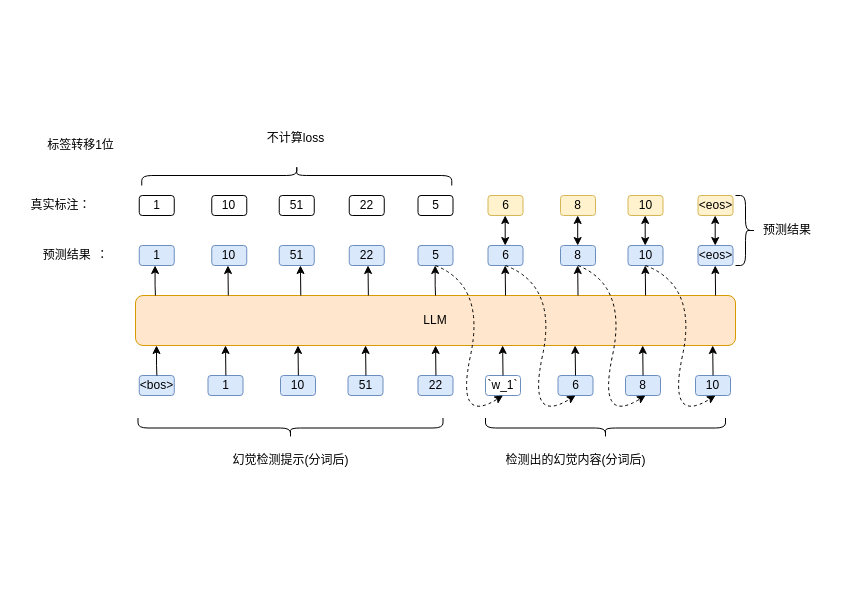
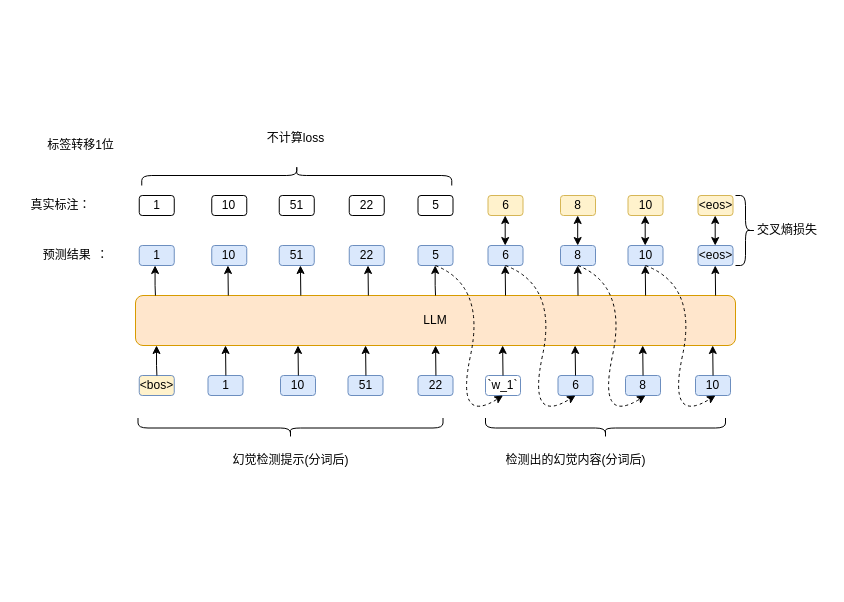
(788, 231) -> (788, 231)
(157, 386) -> (157, 386)
